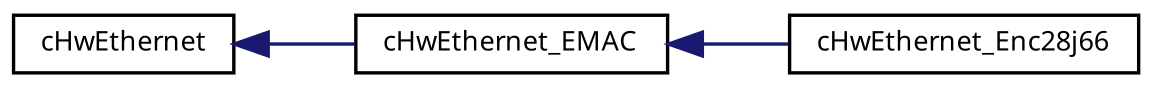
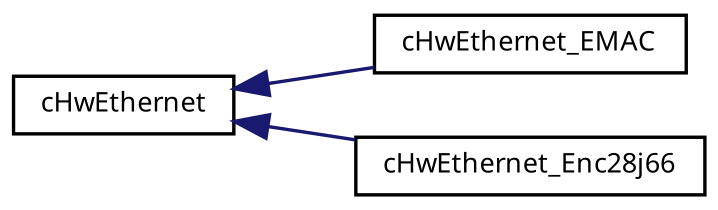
(746, 44) -> (312, 133)
